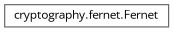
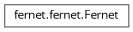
(87, 16) -> (67, 16)
